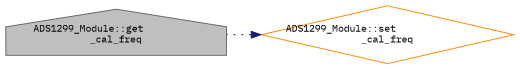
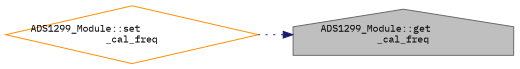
(239, 35) -> (271, 35)
